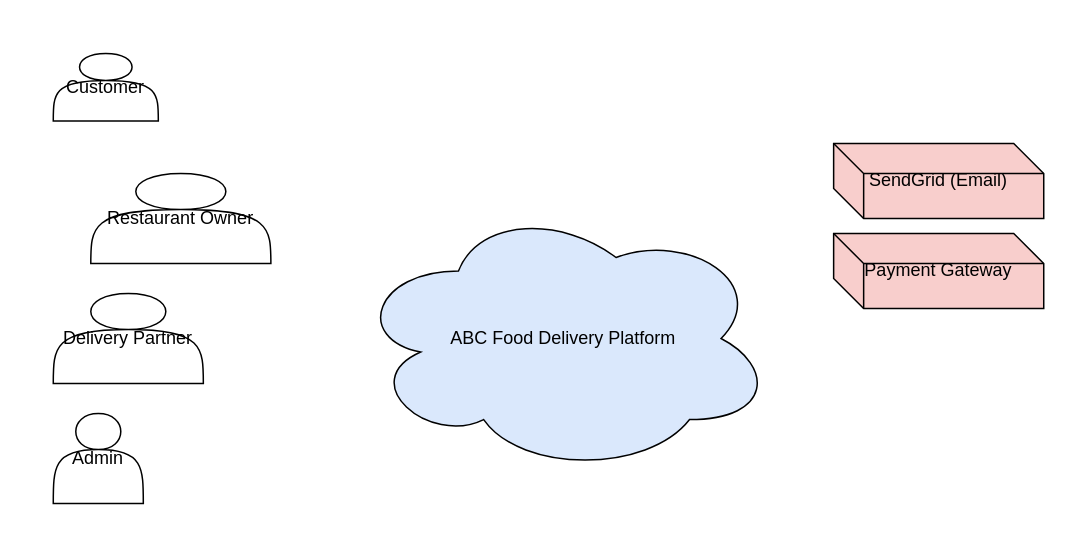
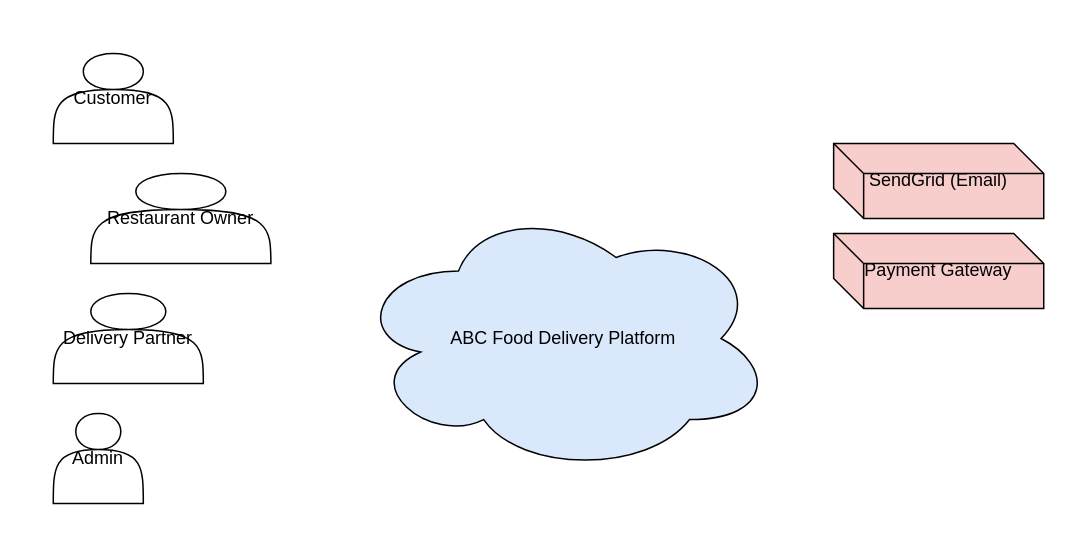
(106, 87) -> (113, 98)
